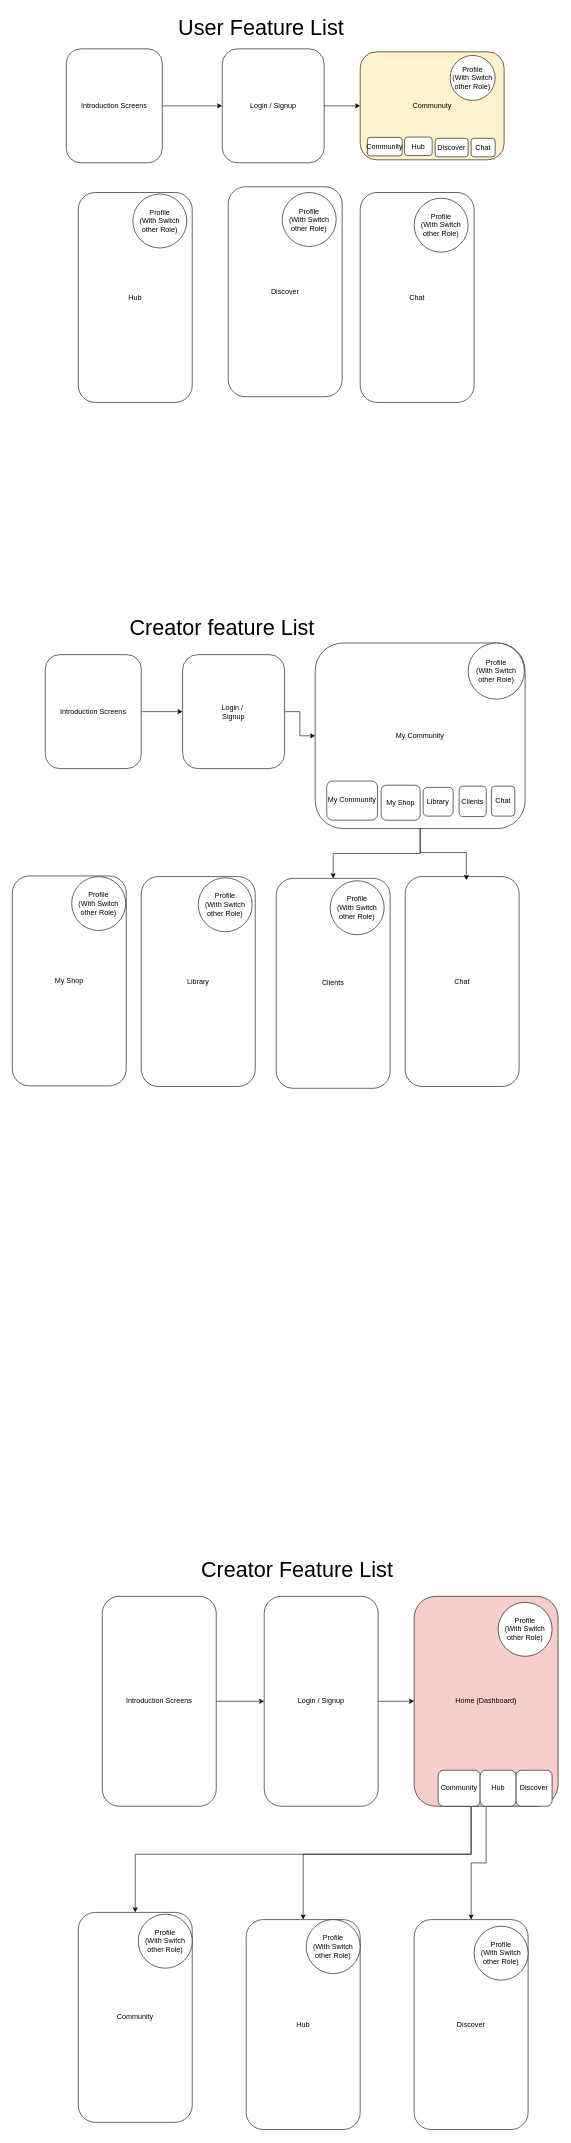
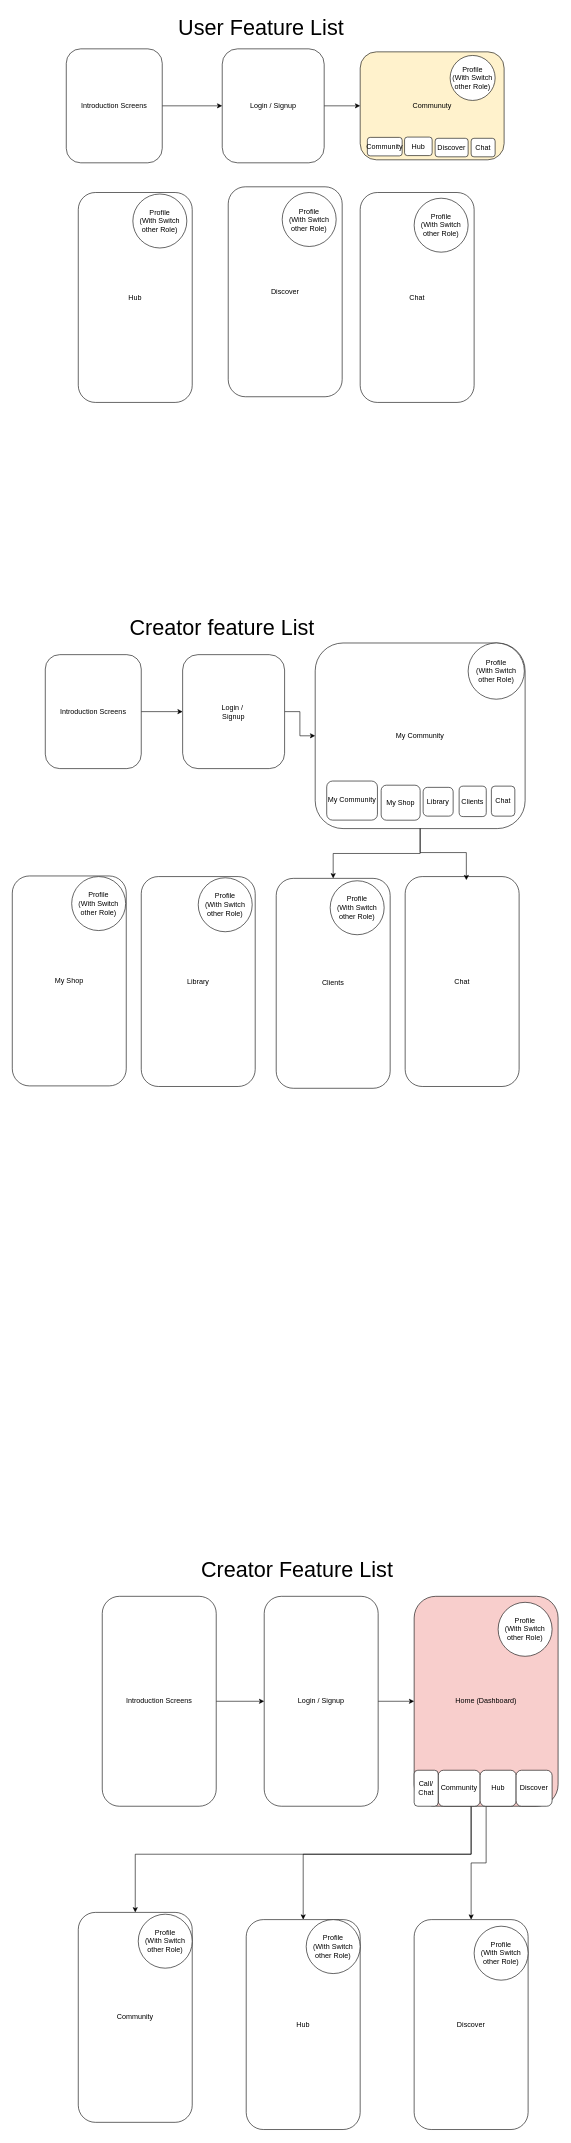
none -> (426, 1788)
